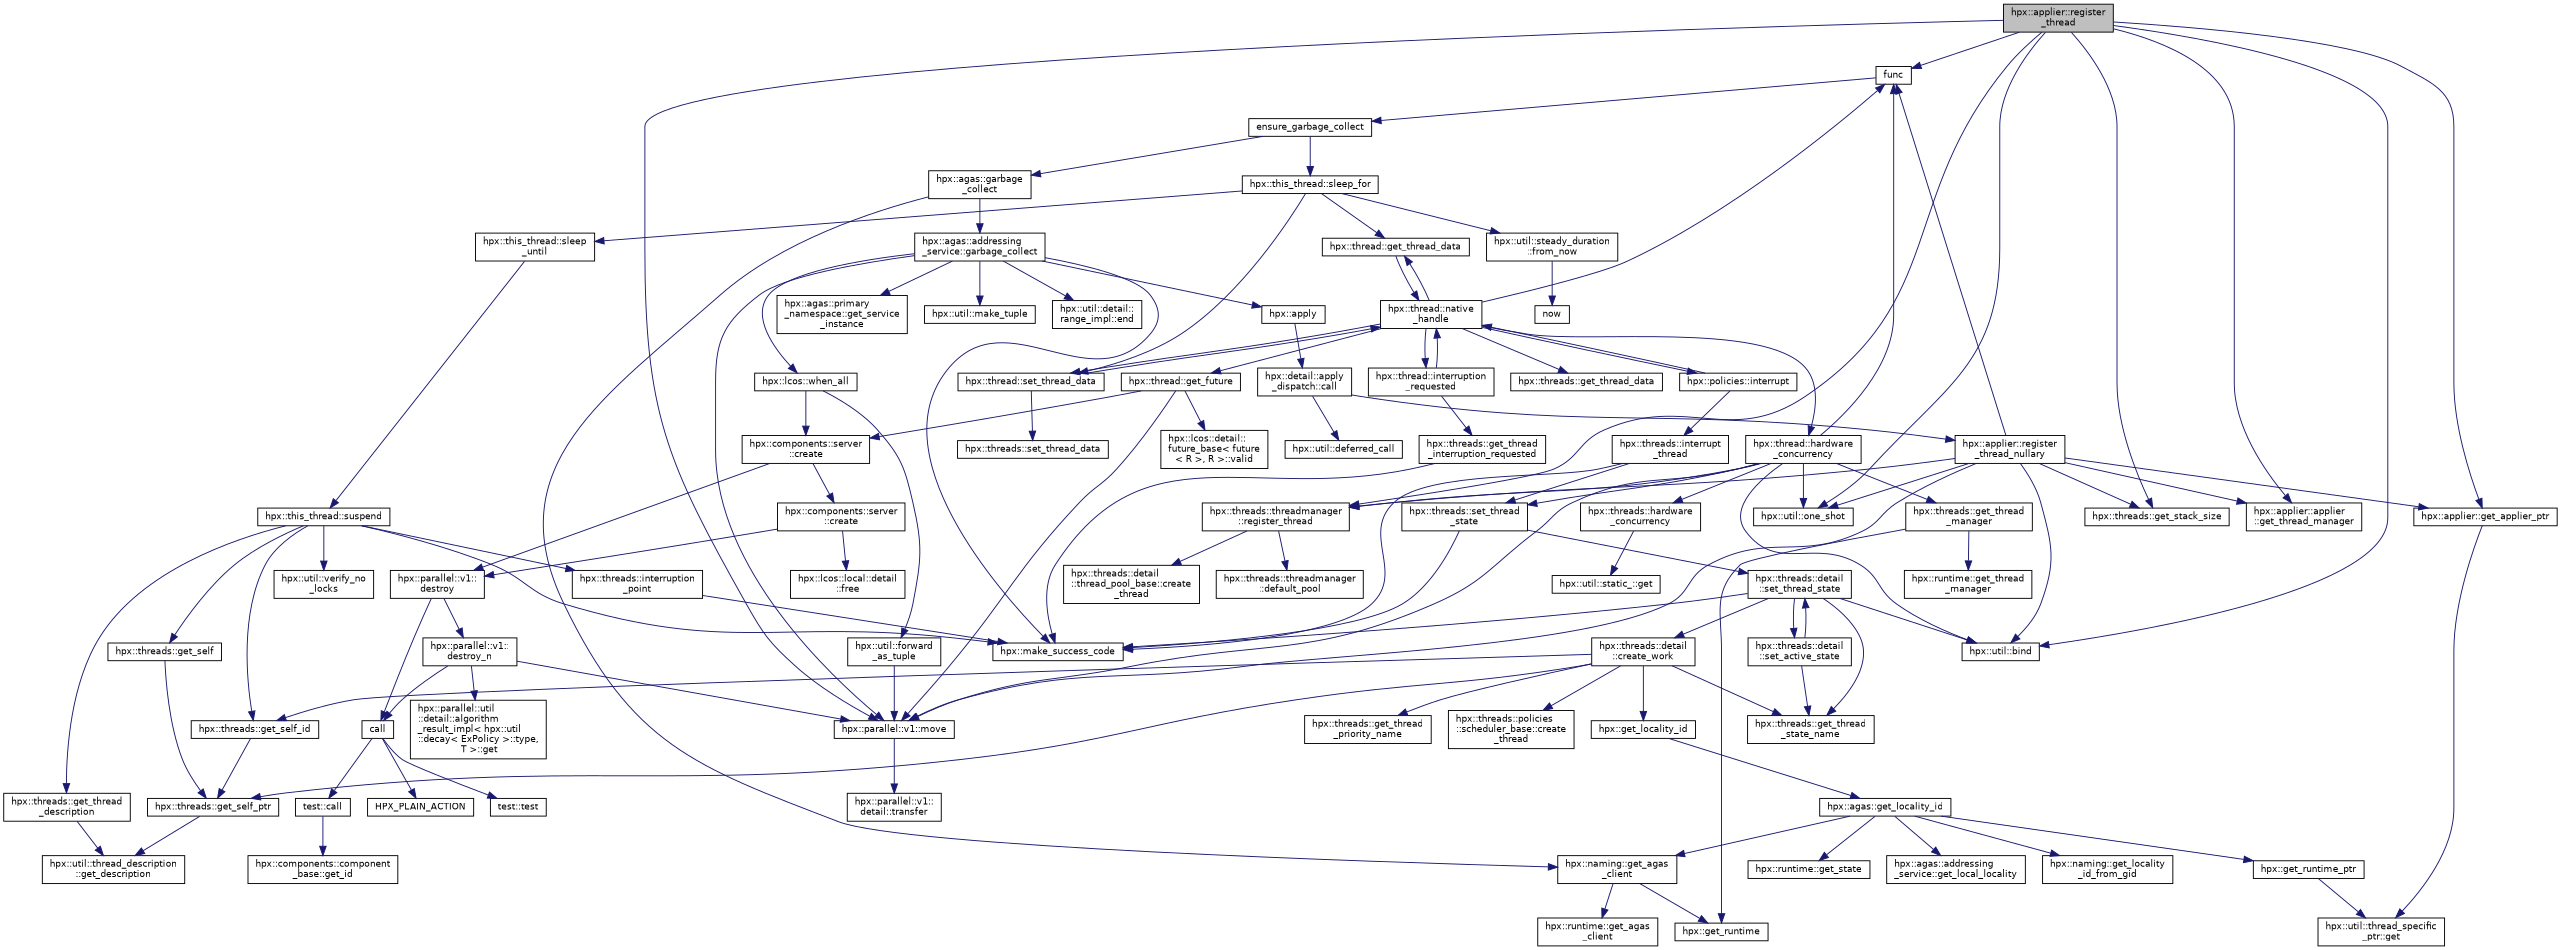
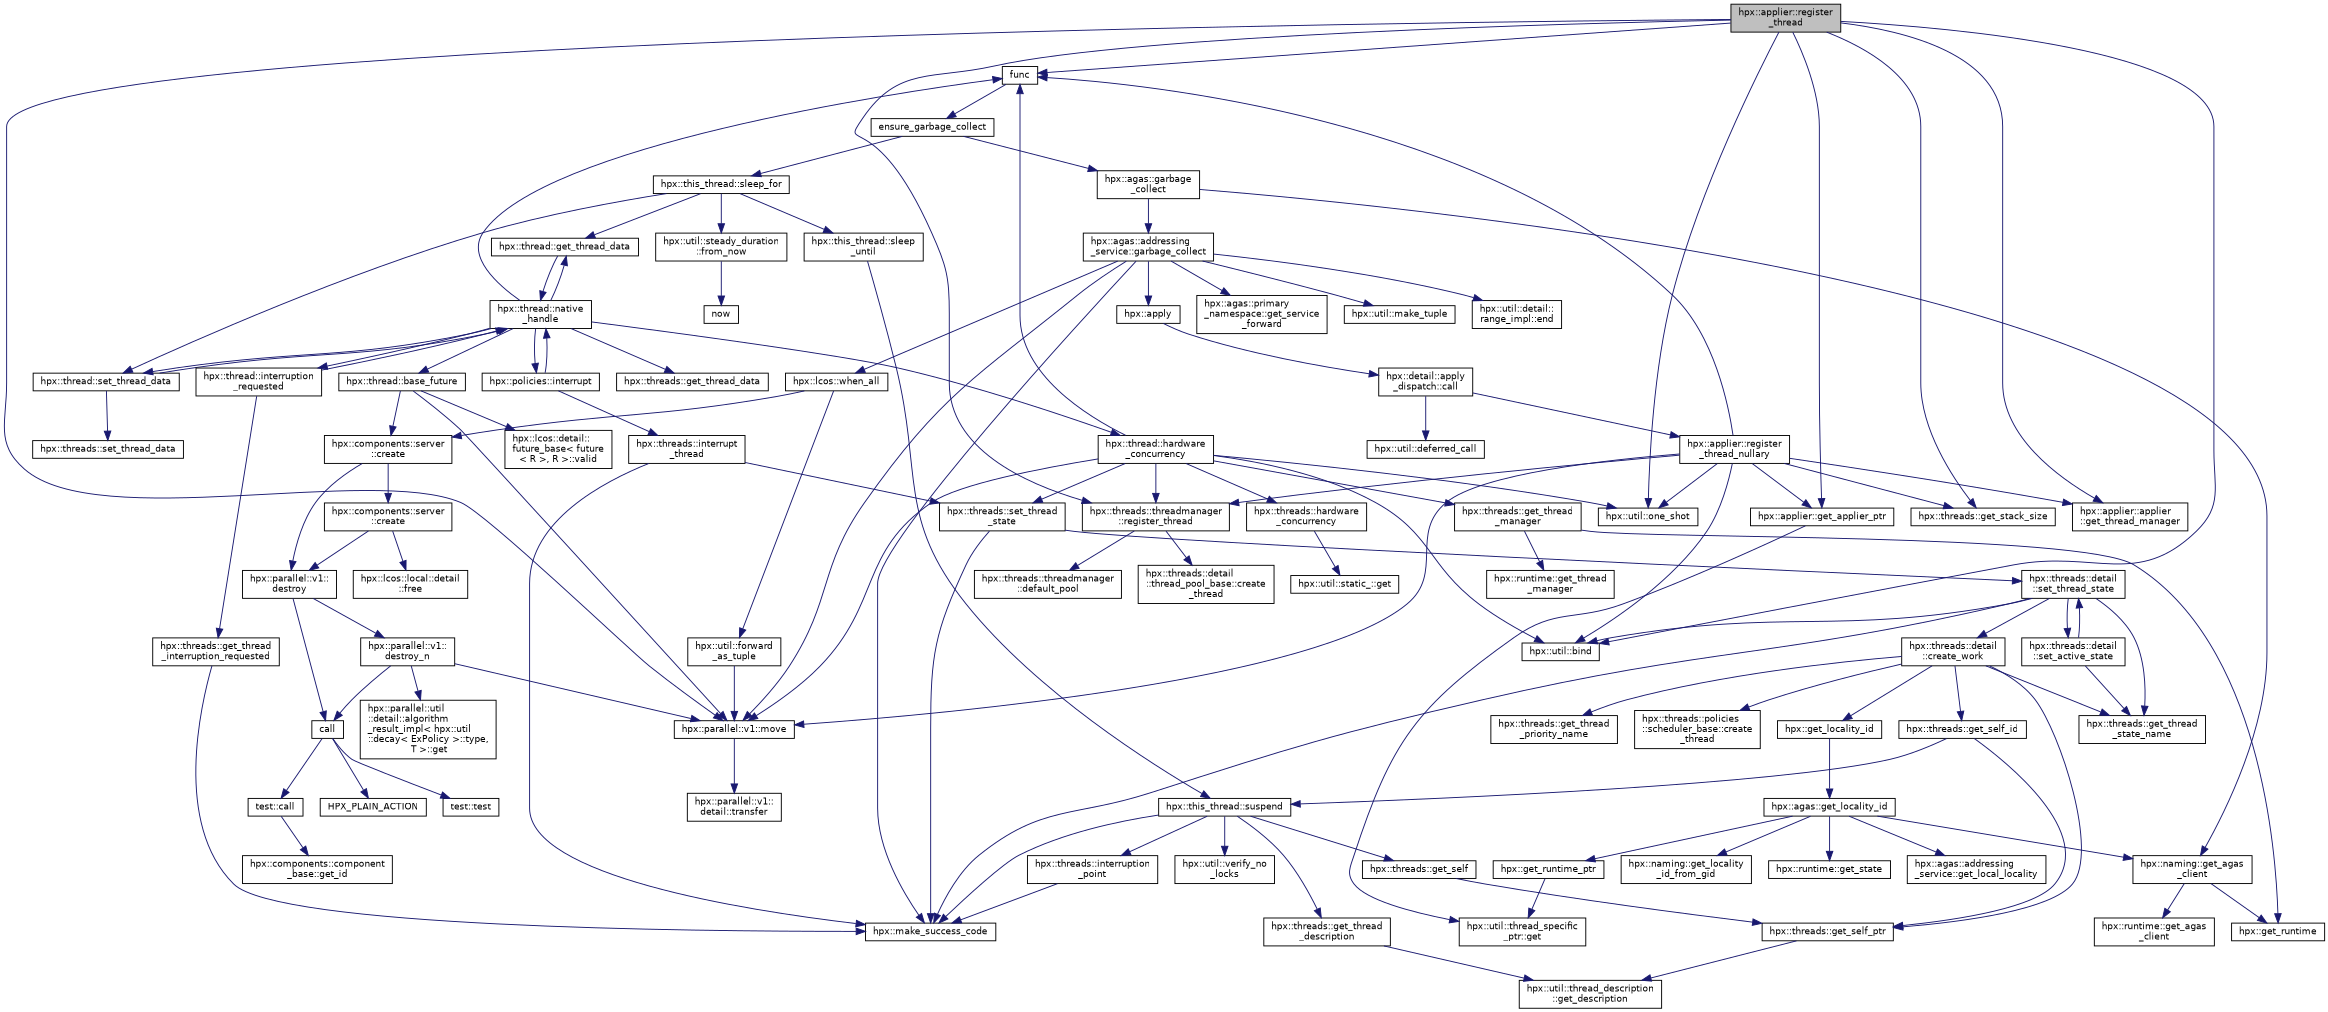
(842, 315) -> (1262, 315)
(1181, 382) -> (402, 382)
(251, 608) -> (1626, 788)
